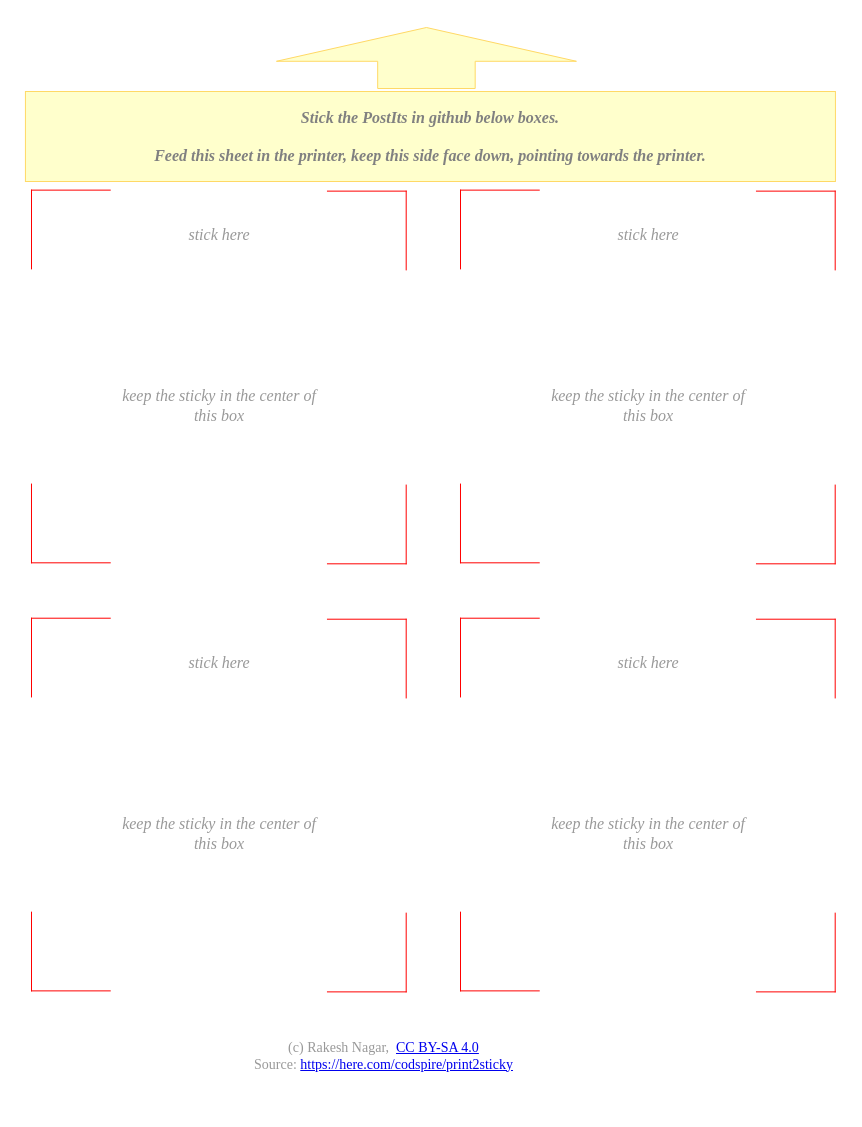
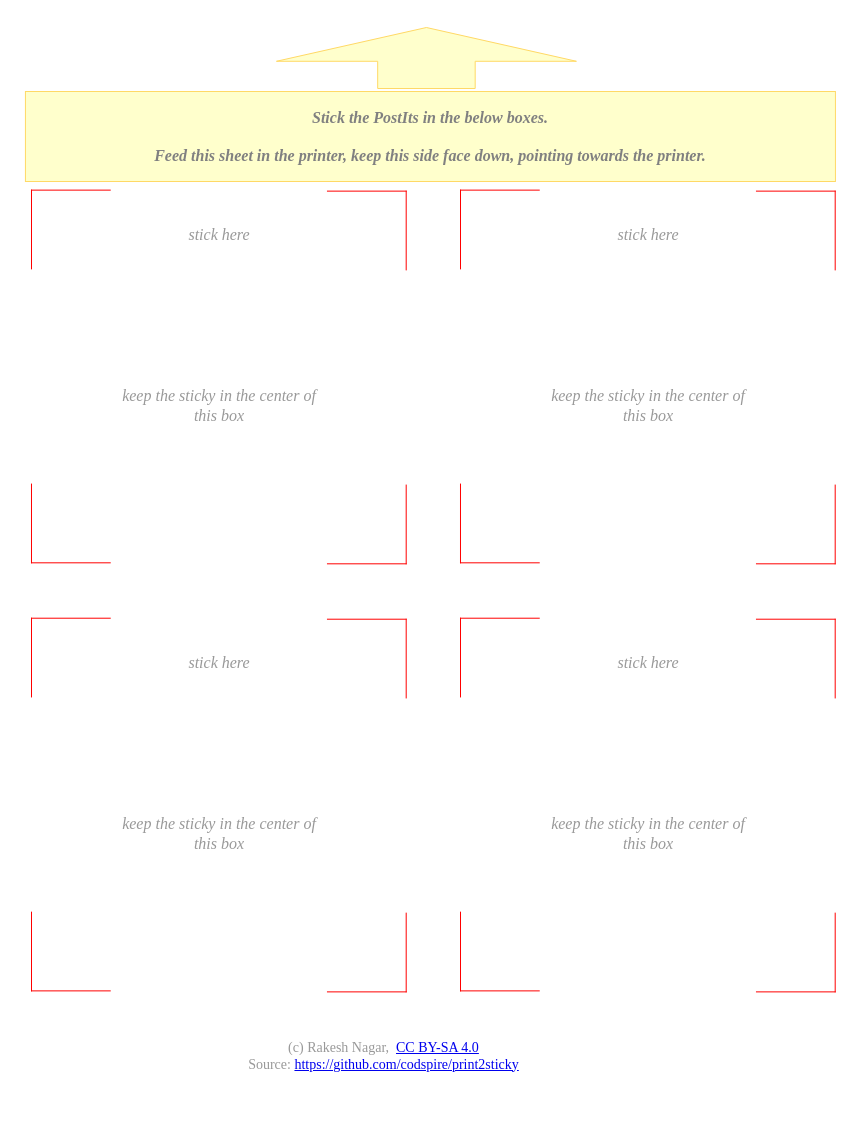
(431, 137) -> (431, 137)
(384, 1057) -> (384, 1057)
